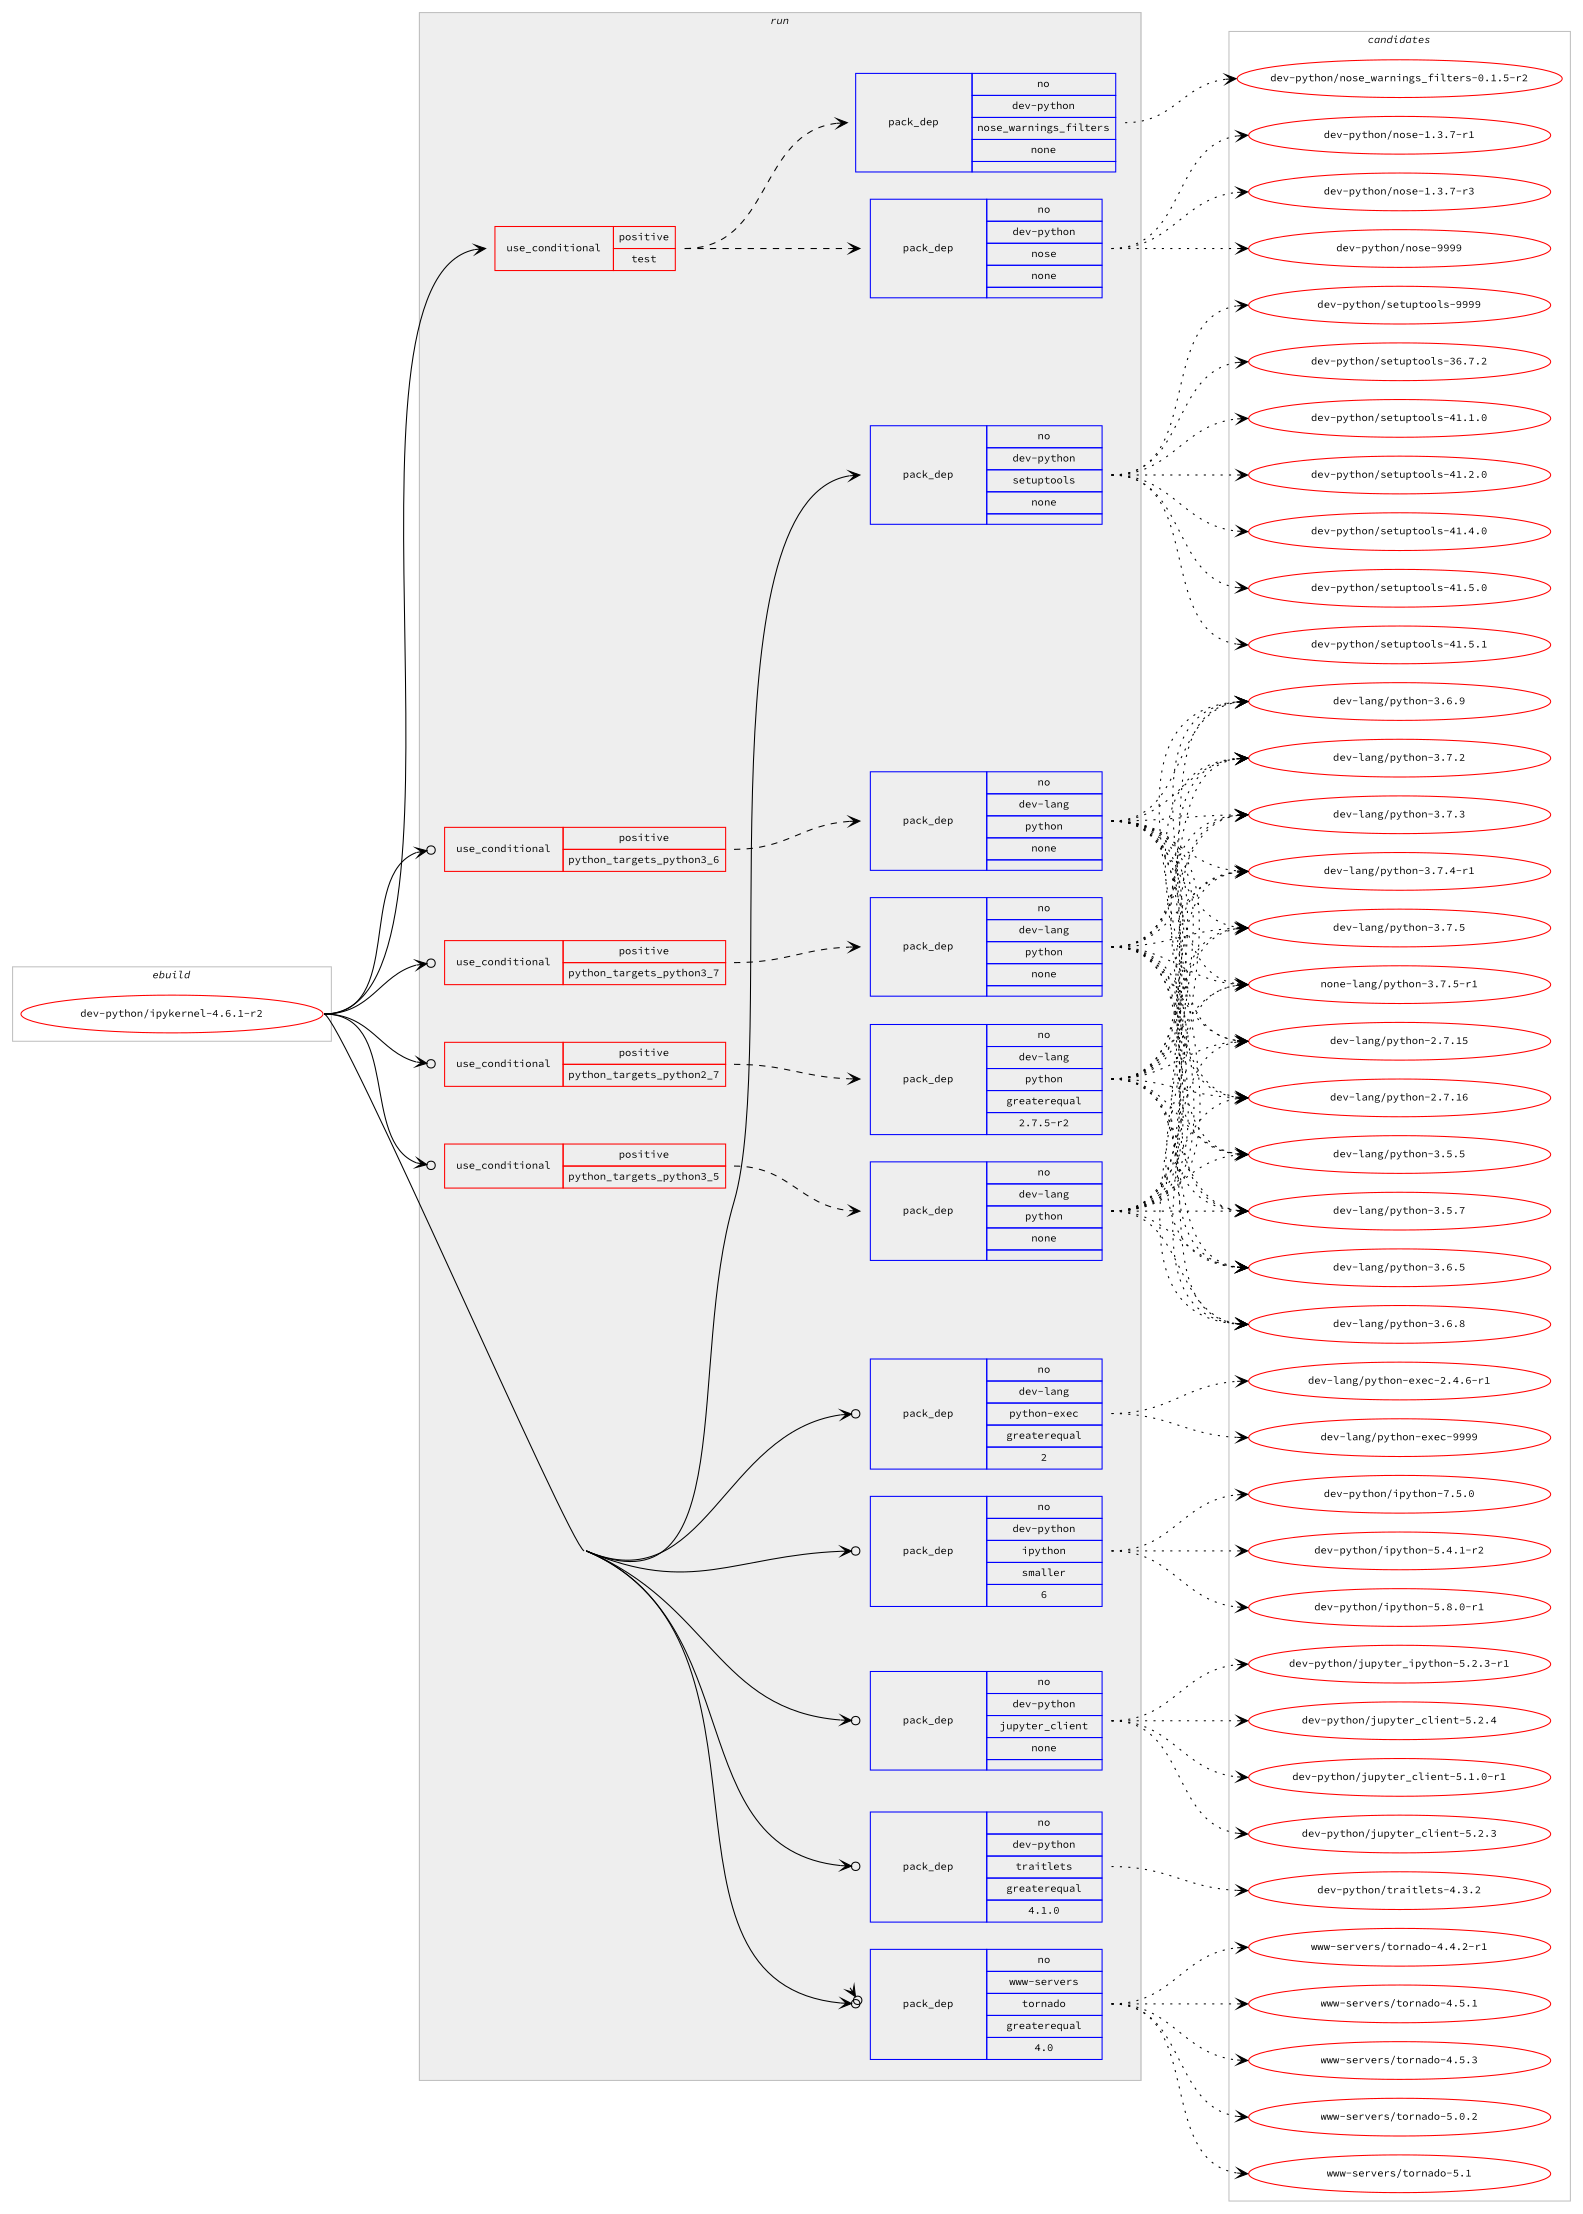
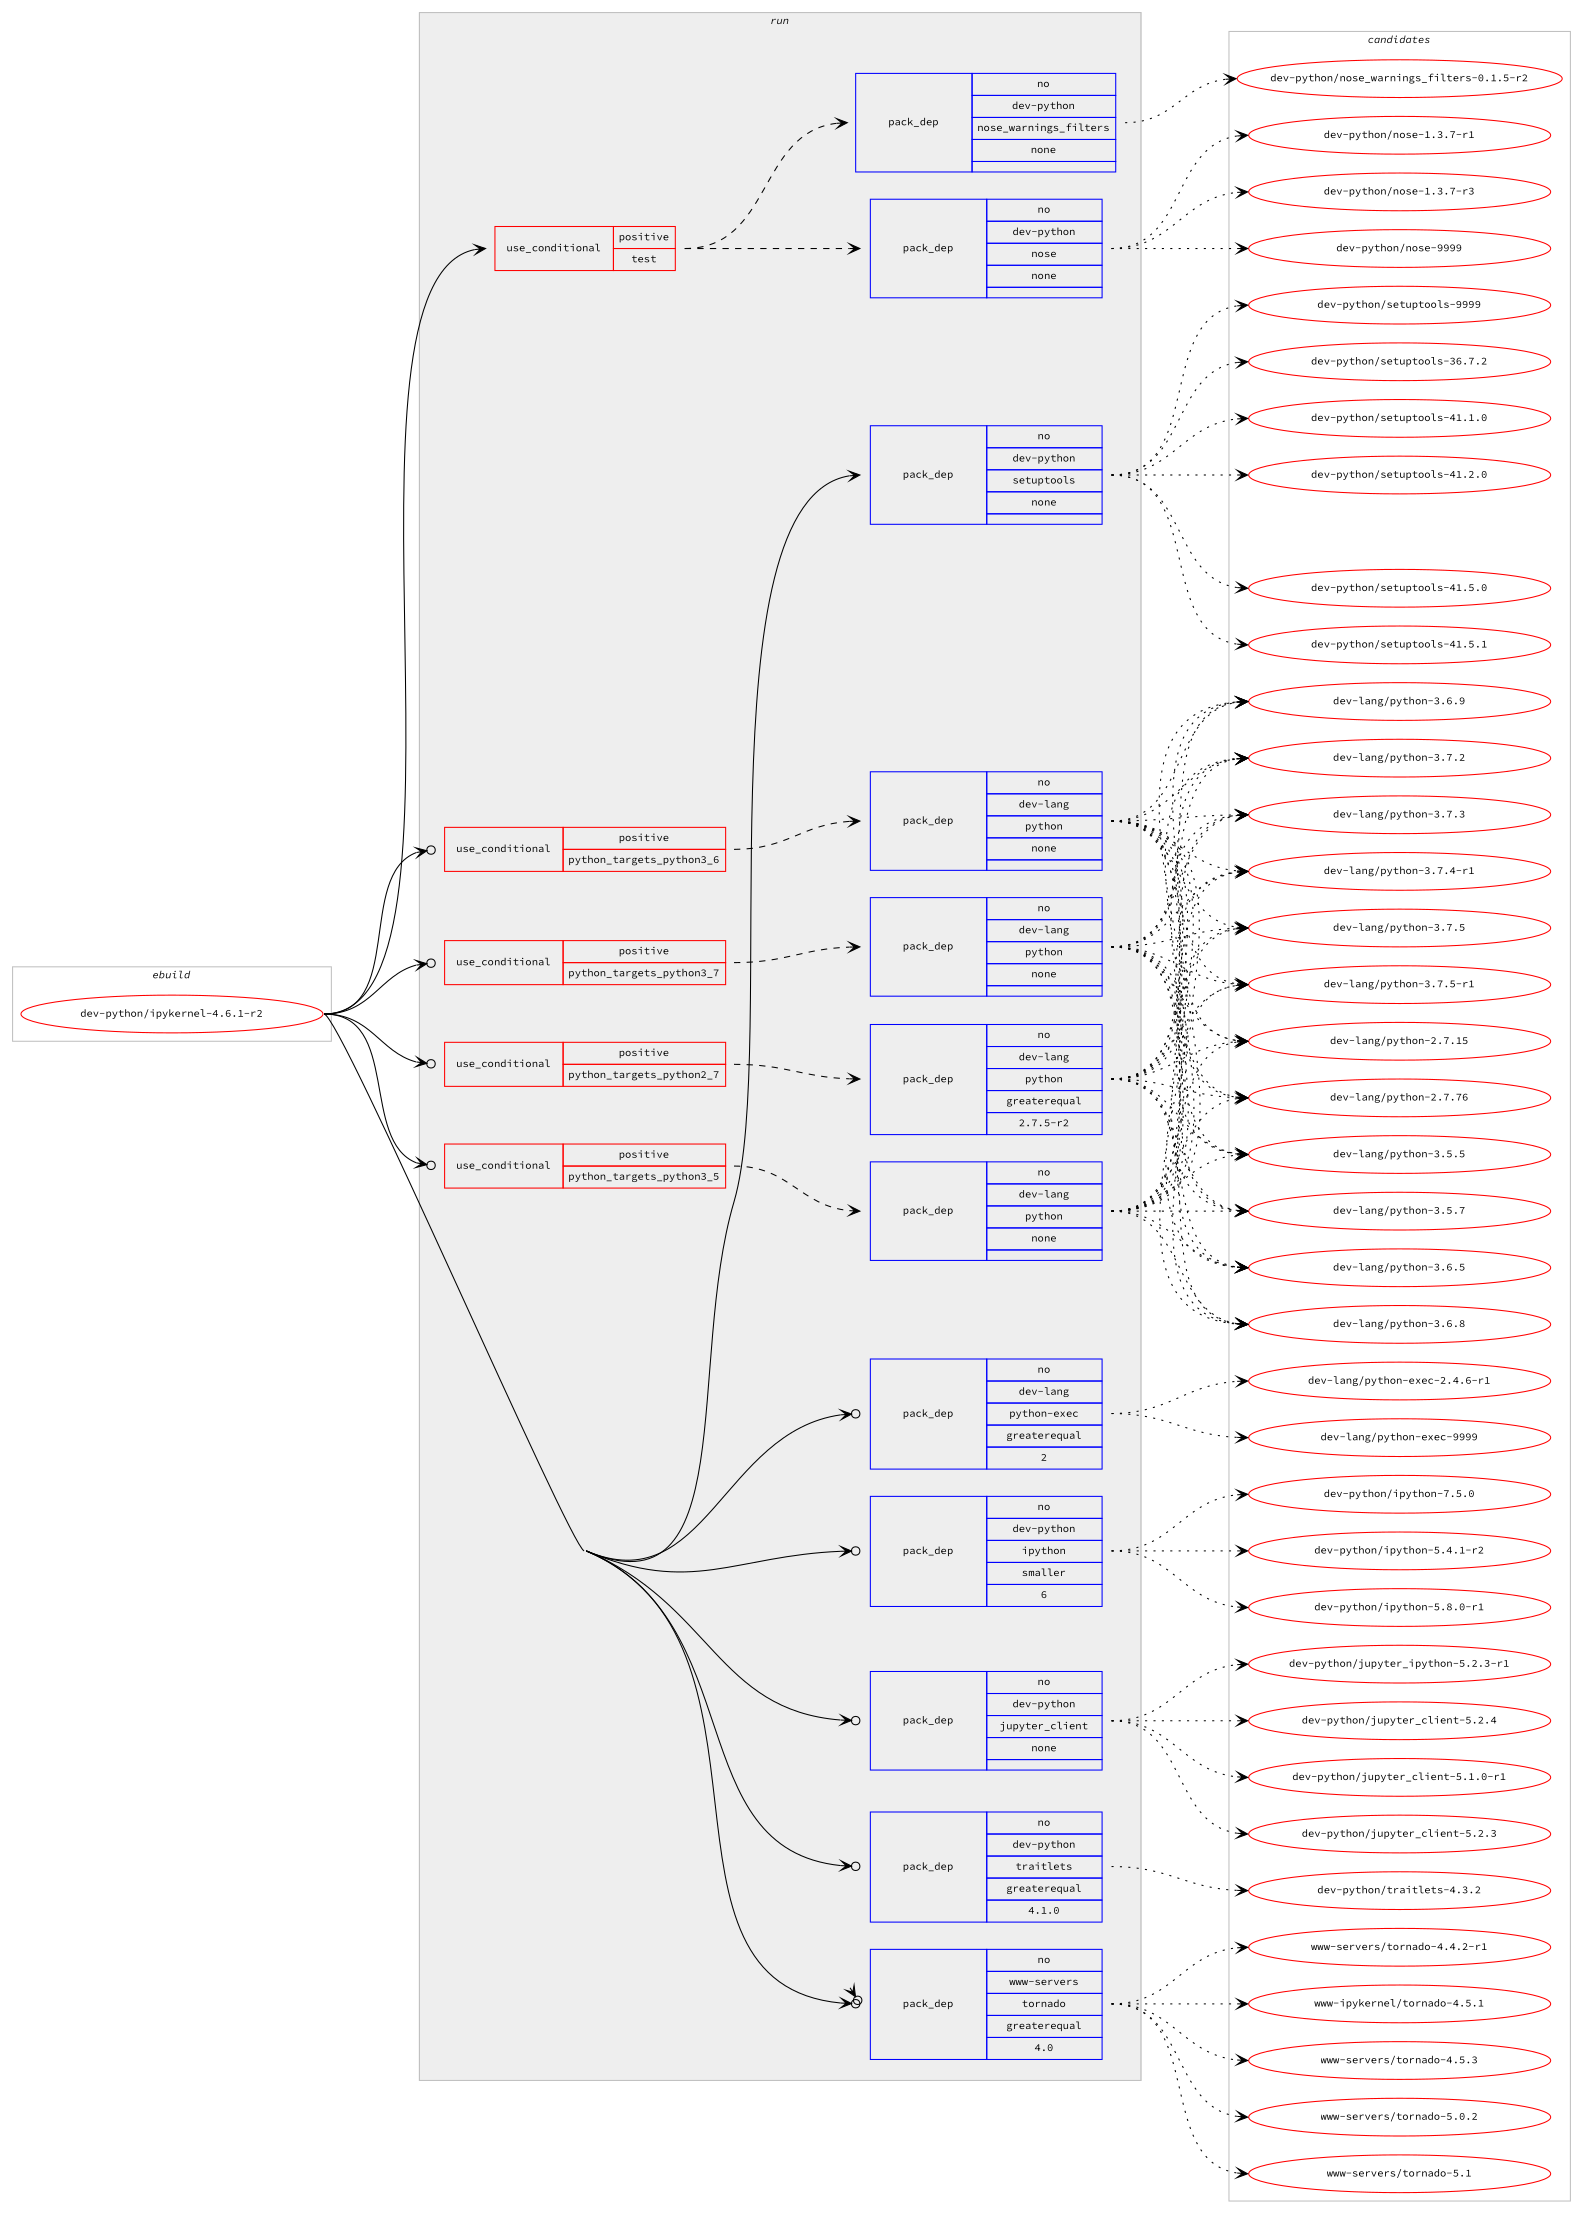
(1400, 532) -> none
(1400, 985) -> (1400, 985)
(1400, 1098) -> (1400, 1098)
(1400, 2004) -> (1400, 2004)
